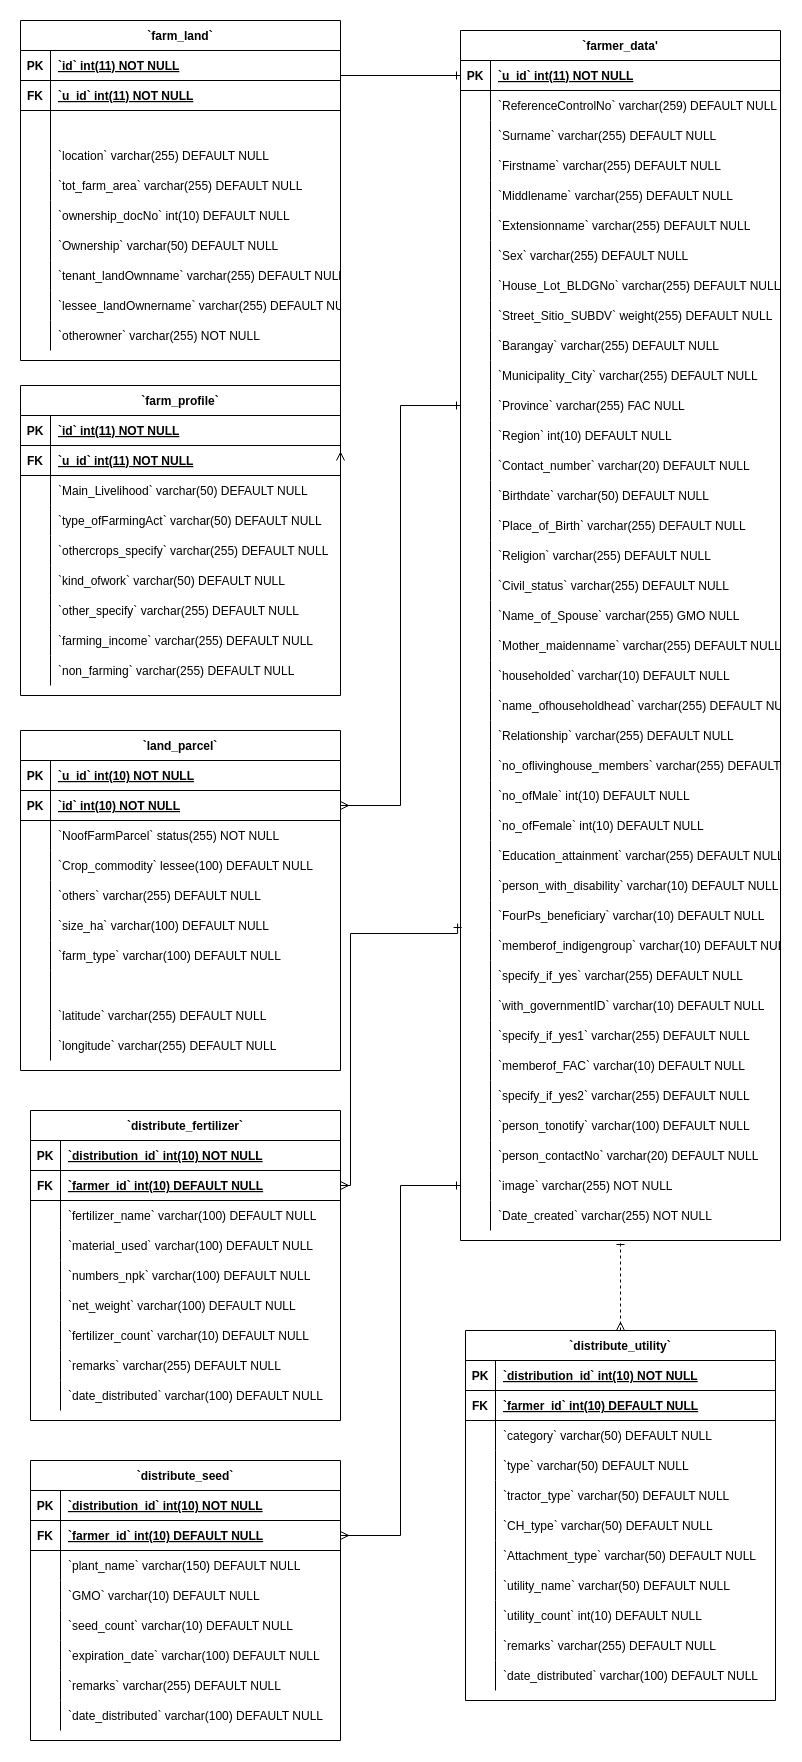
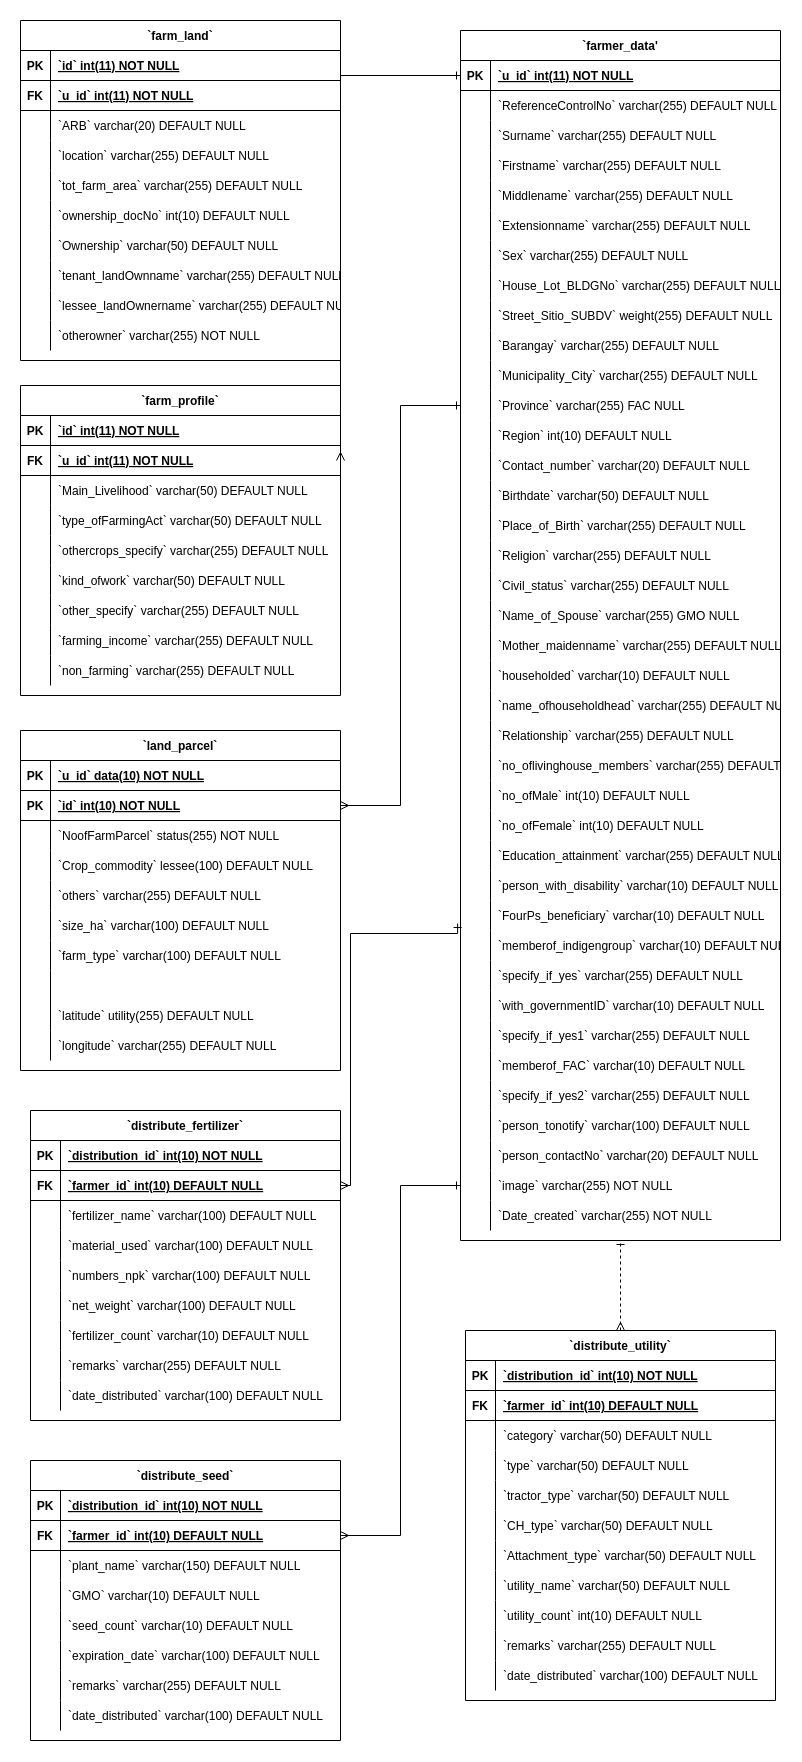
(646, 106) -> (646, 106)
none -> (196, 126)
(127, 776) -> (132, 776)
(171, 1016) -> (166, 1016)
